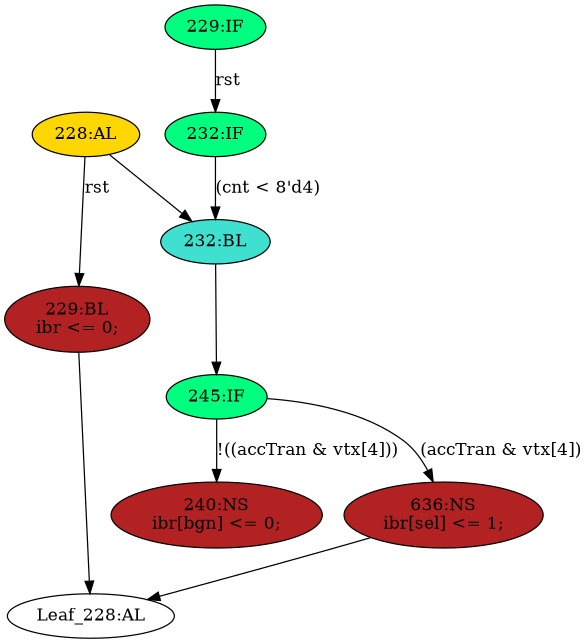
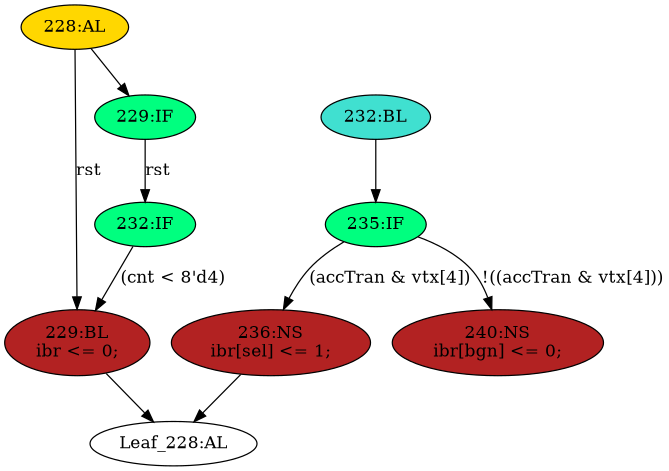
(215, 182) -> (117, 273)
(146, 184) -> (106, 67)
(217, 397) -> (376, 224)
(444, 515) -> (271, 343)
